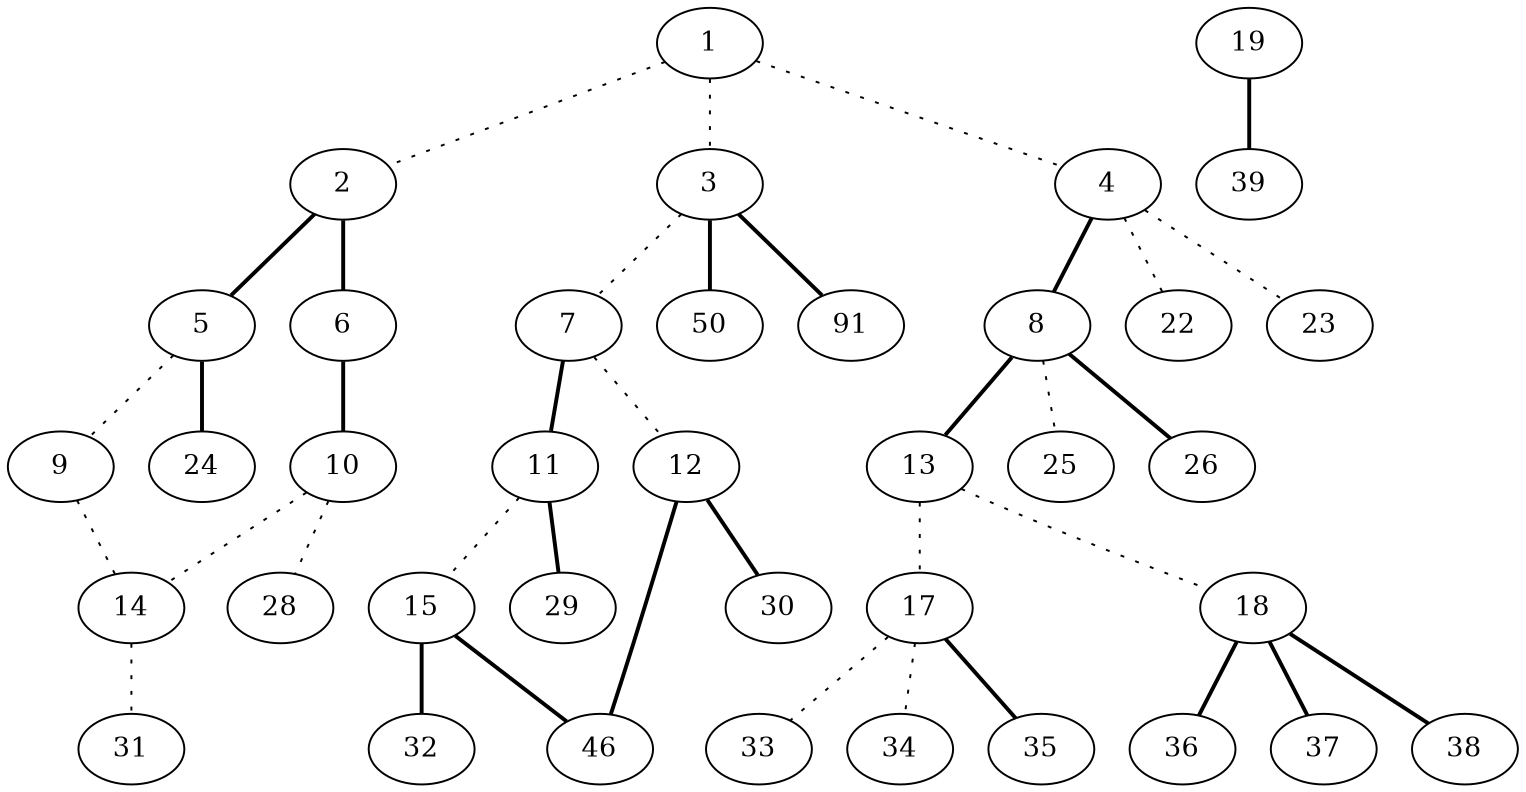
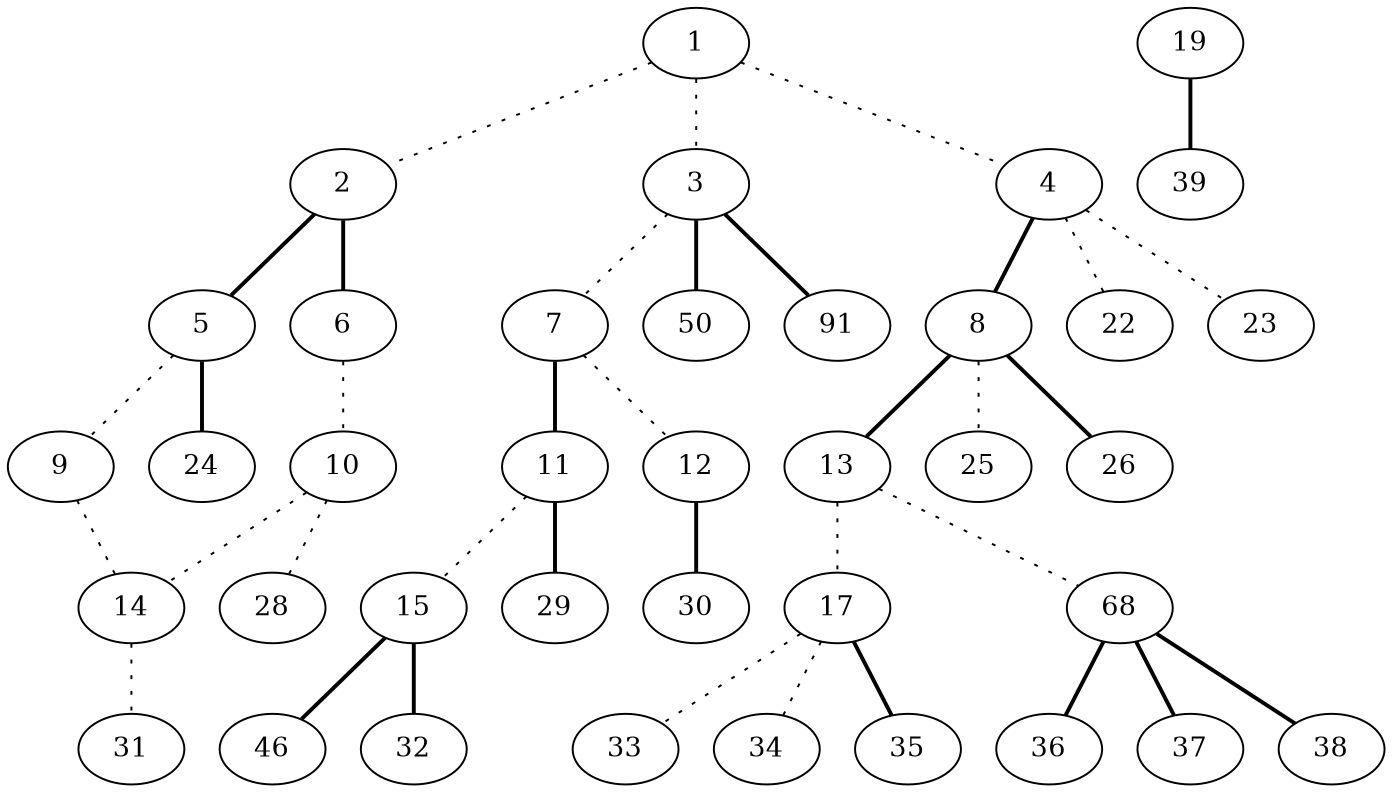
(343, 396) -> (343, 396)
(644, 608) -> none
(1253, 608) -> (1120, 608)
